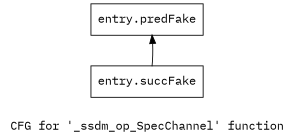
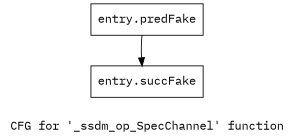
(153, 55) -> (141, 46)
